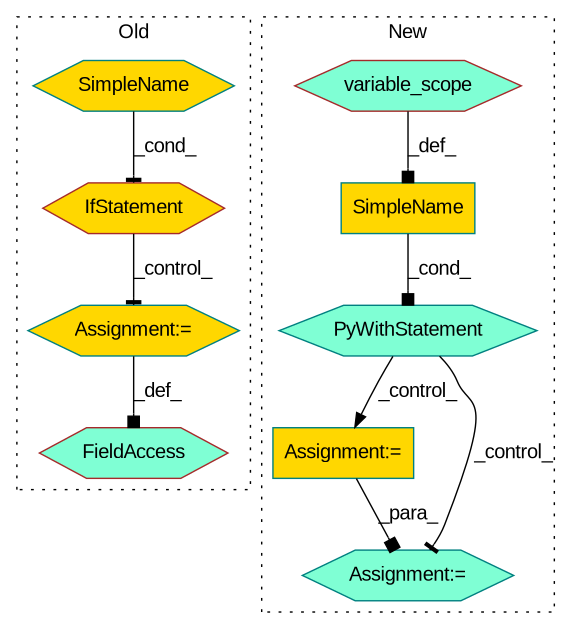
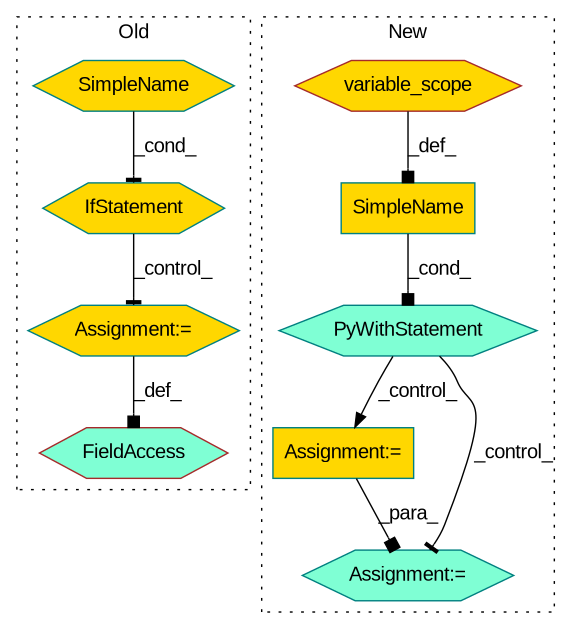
(408, 86) -> (408, 86)
(134, 208) -> (134, 208)
